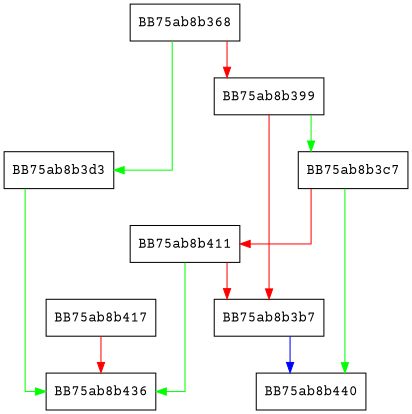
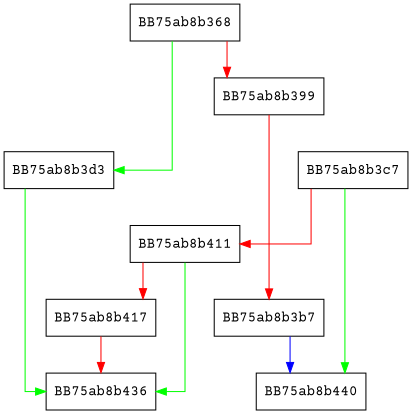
(311, 128) -> none
(227, 276) -> (143, 276)
